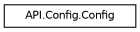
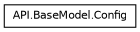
(70, 16) -> (70, 16)
